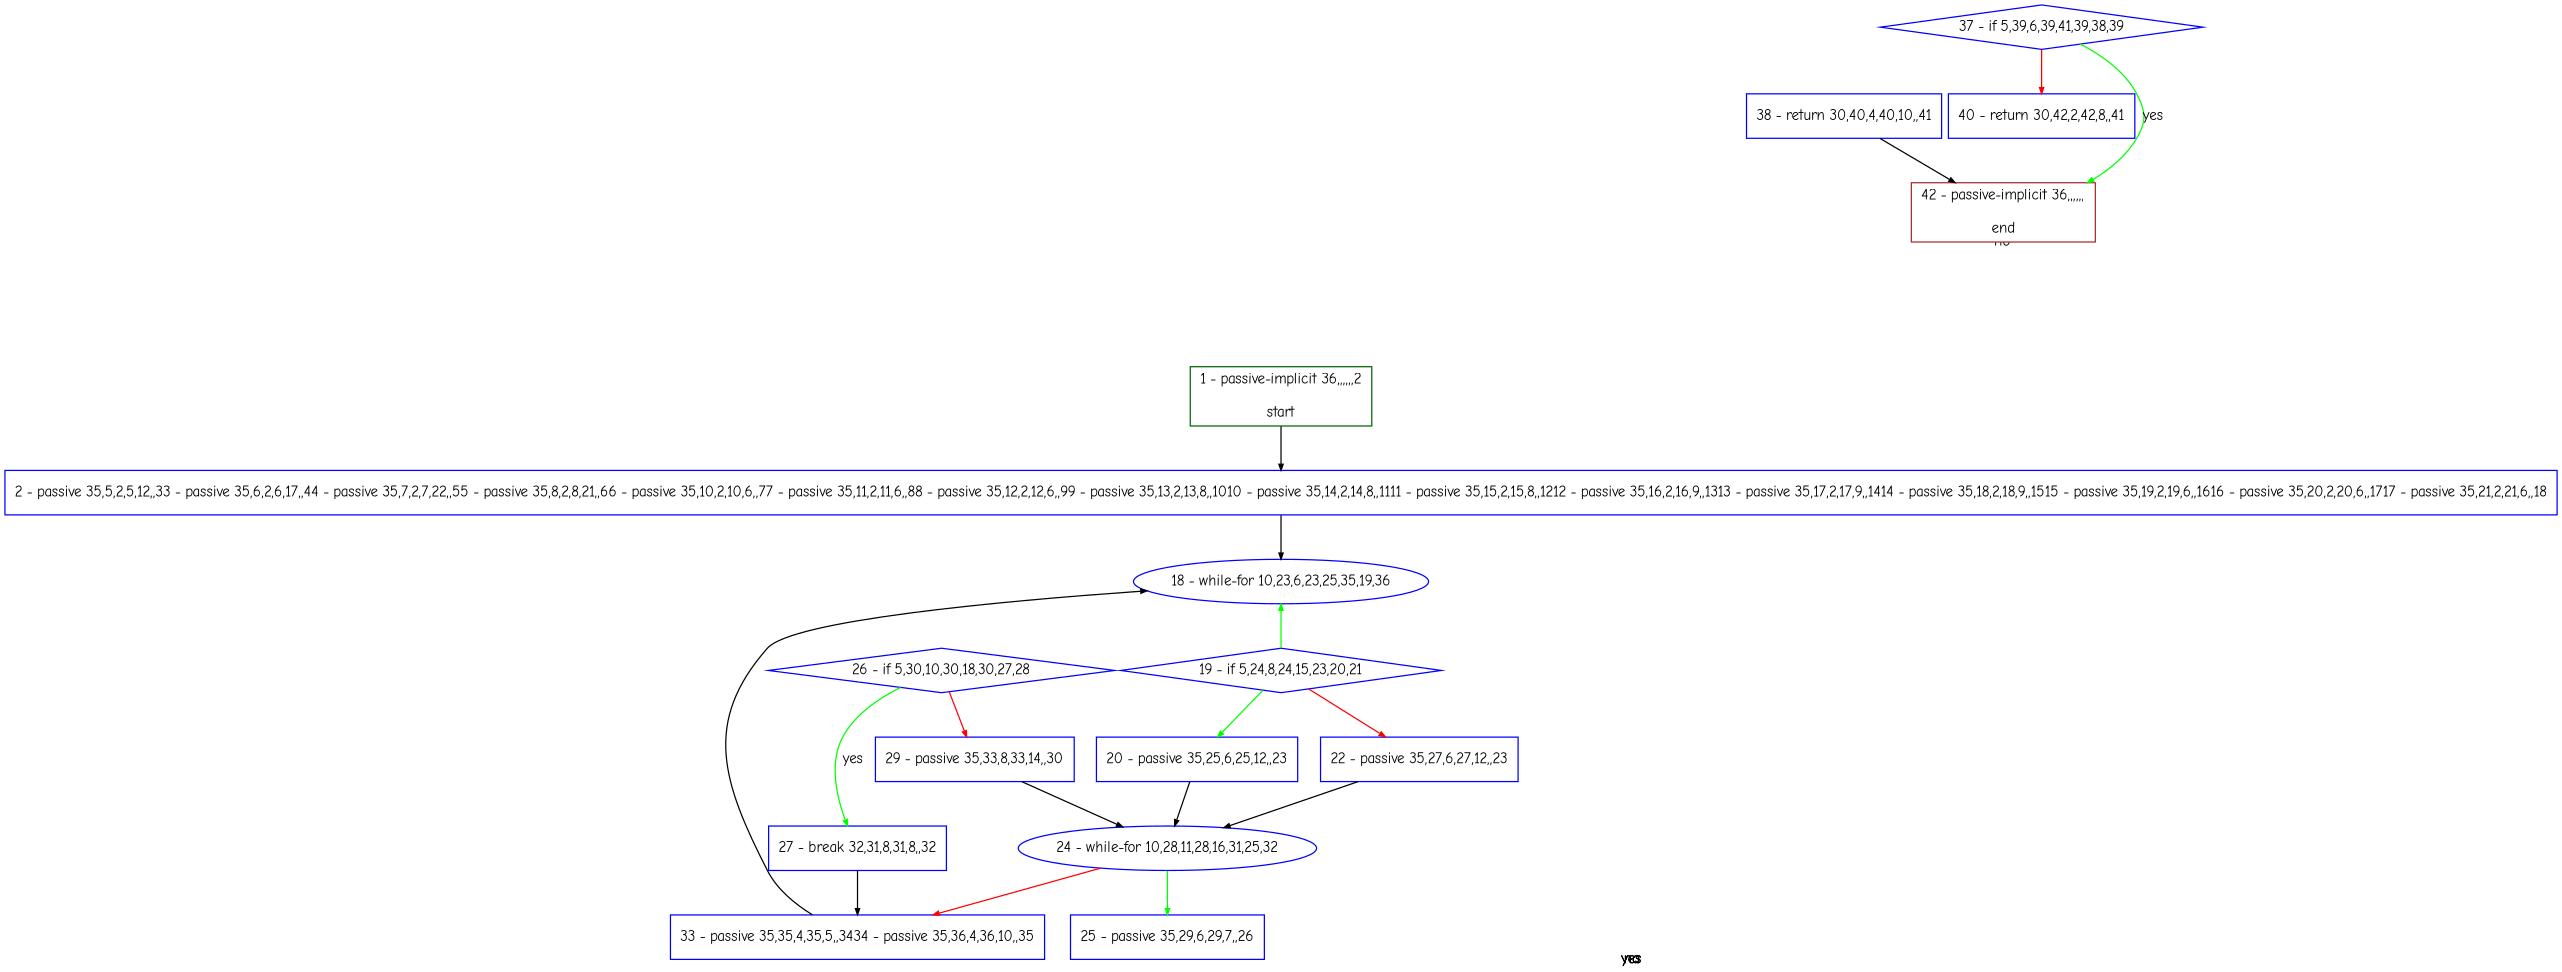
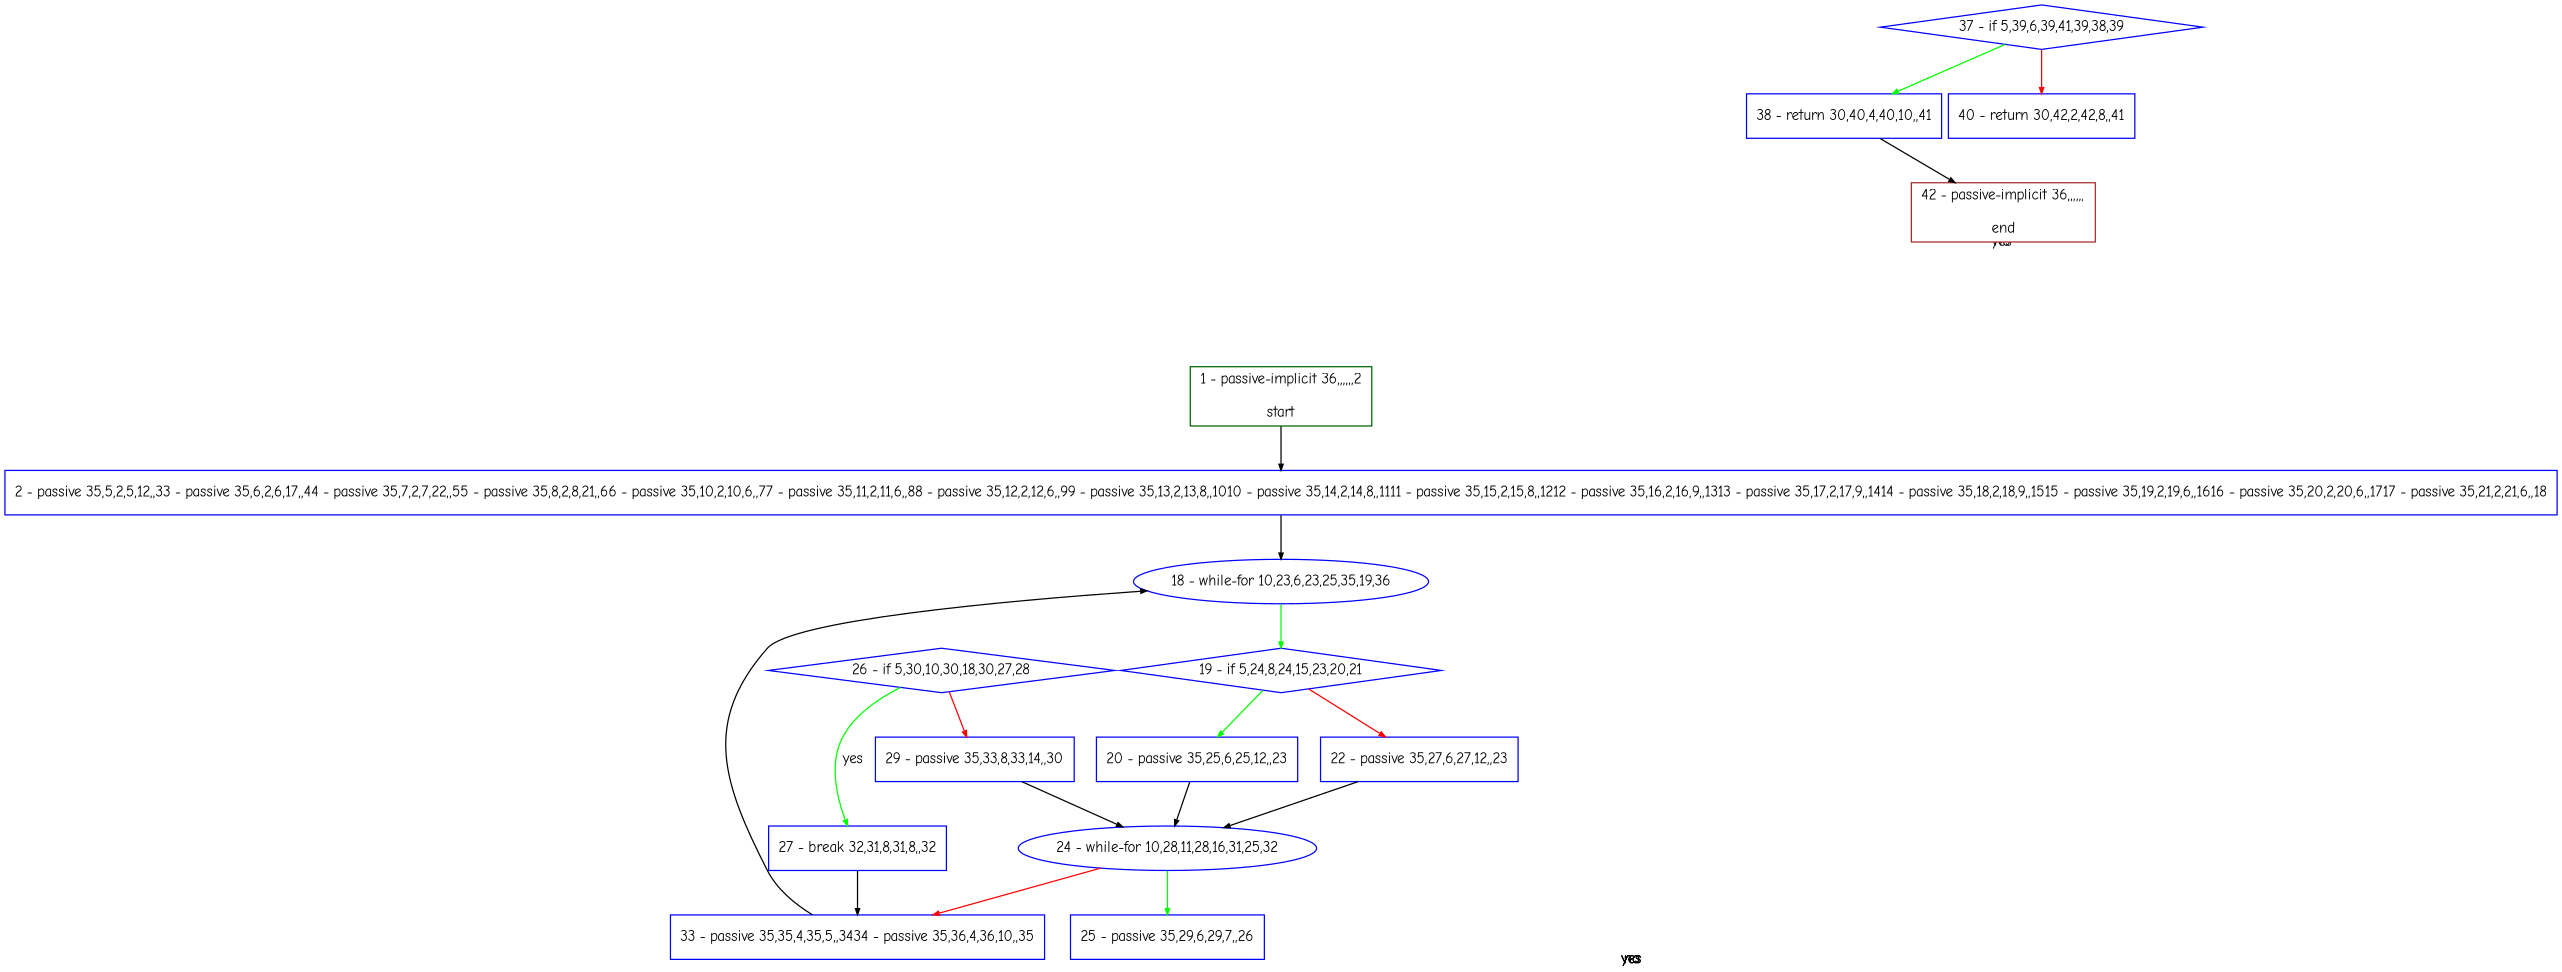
(2143, 108) -> (1951, 68)
(1281, 629) -> (1281, 623)
